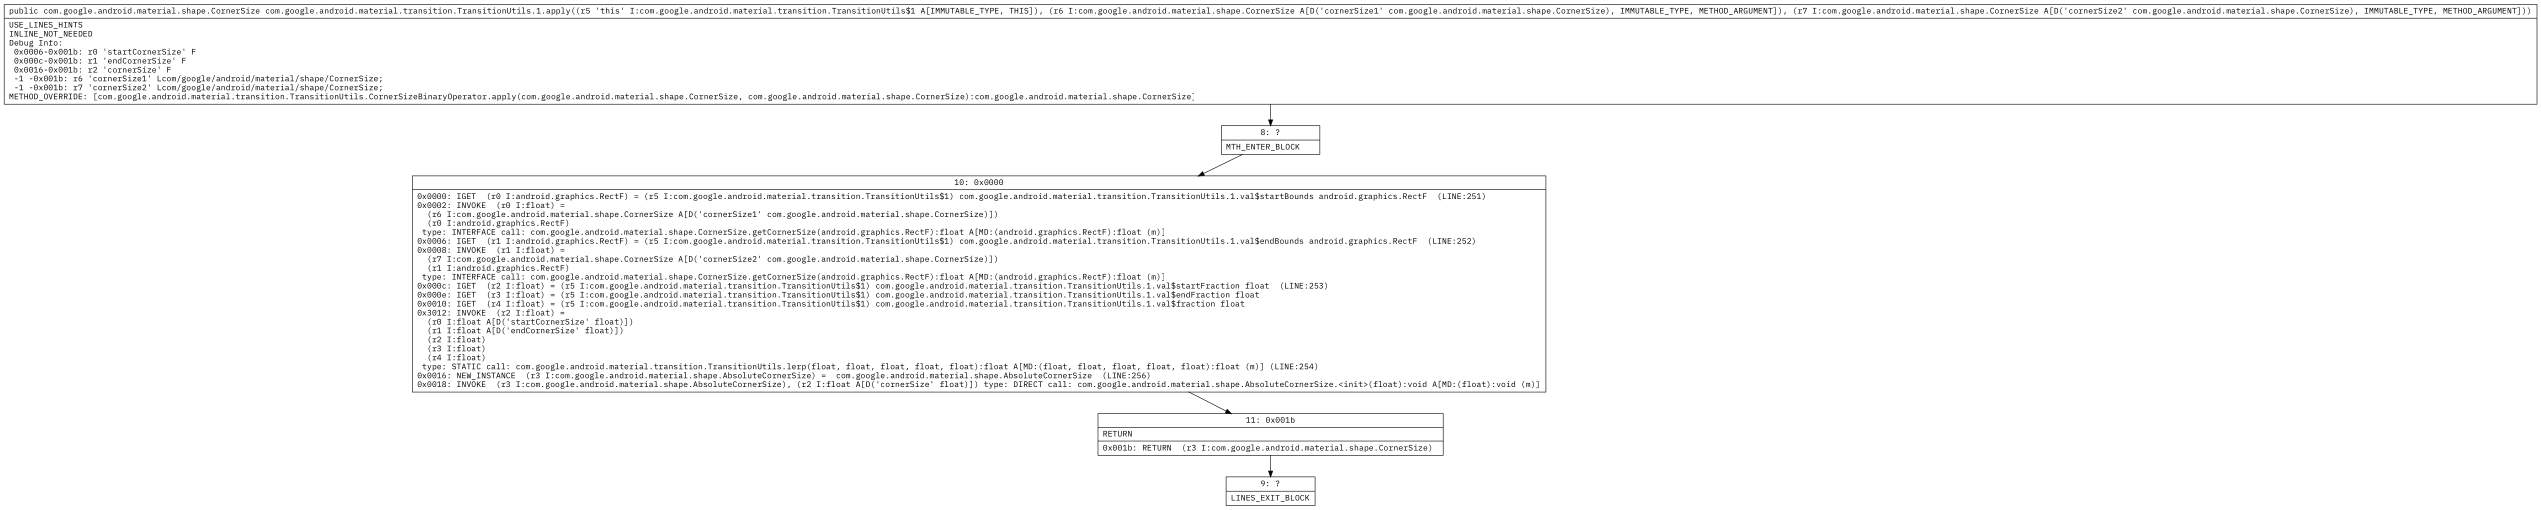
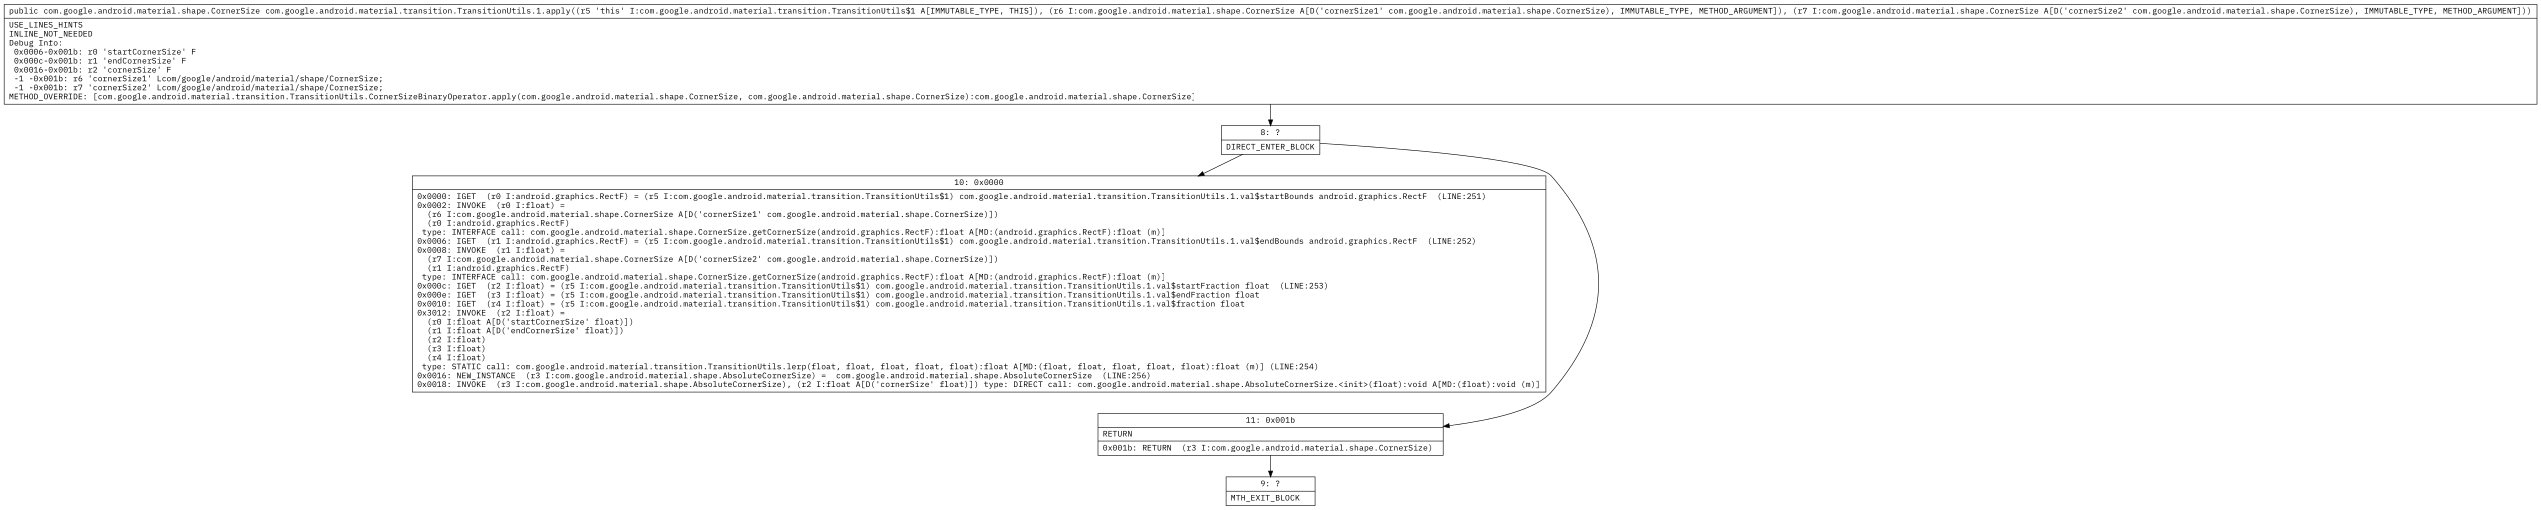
(1263, 147) -> (1271, 147)
(1207, 401) -> (1583, 223)
(1271, 498) -> (1266, 498)
